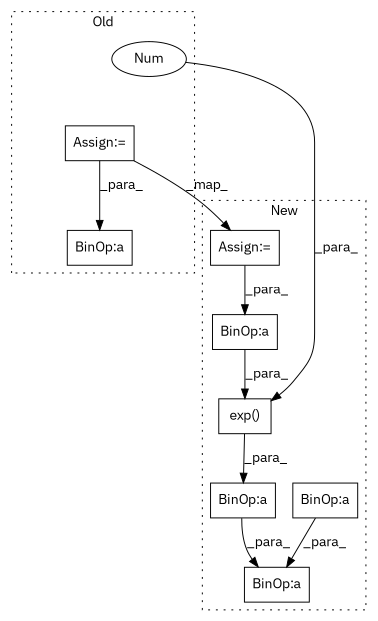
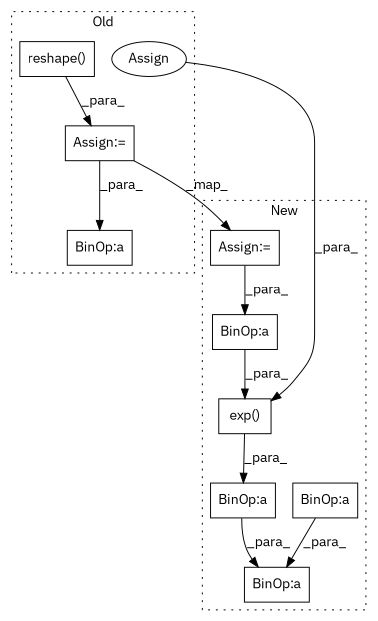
none -> (57, 59)
(149, 59) -> (149, 59)
